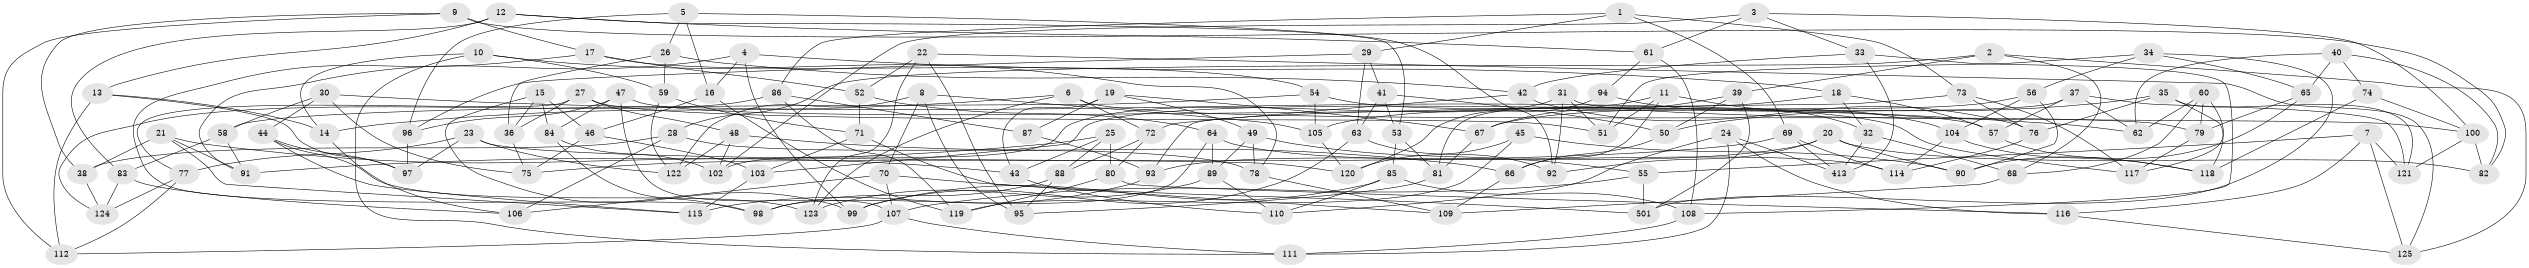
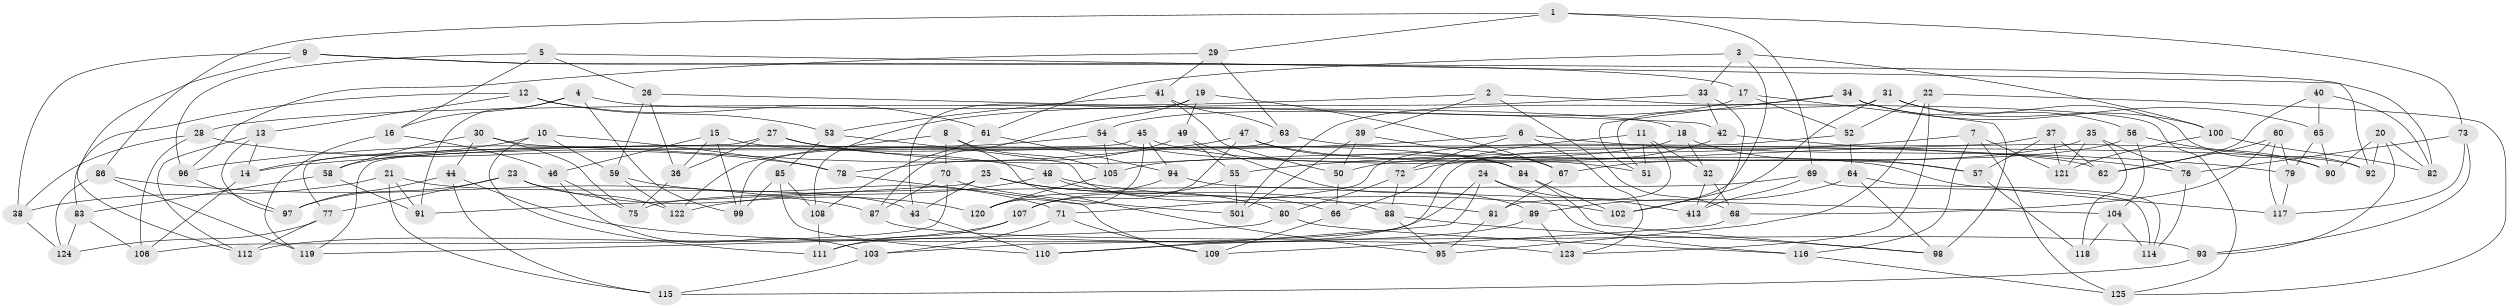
(2368, 93) -> none
none -> (1158, 154)
(888, 190) -> (906, 197)
